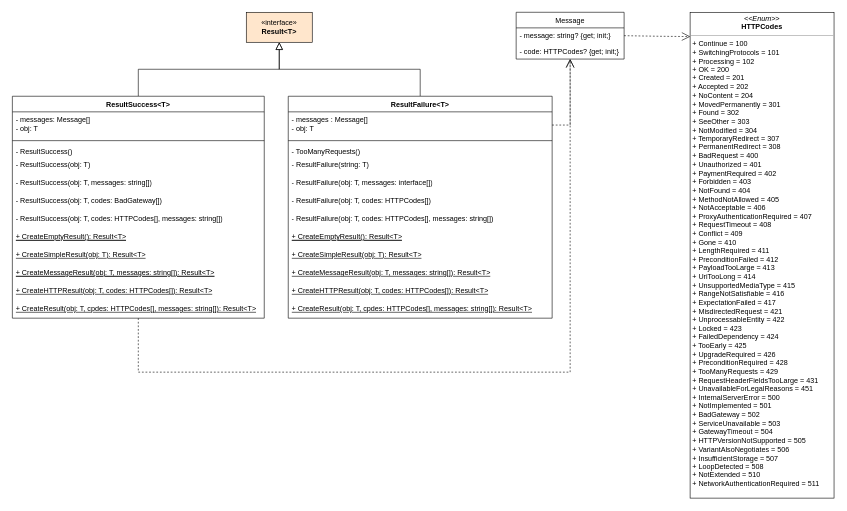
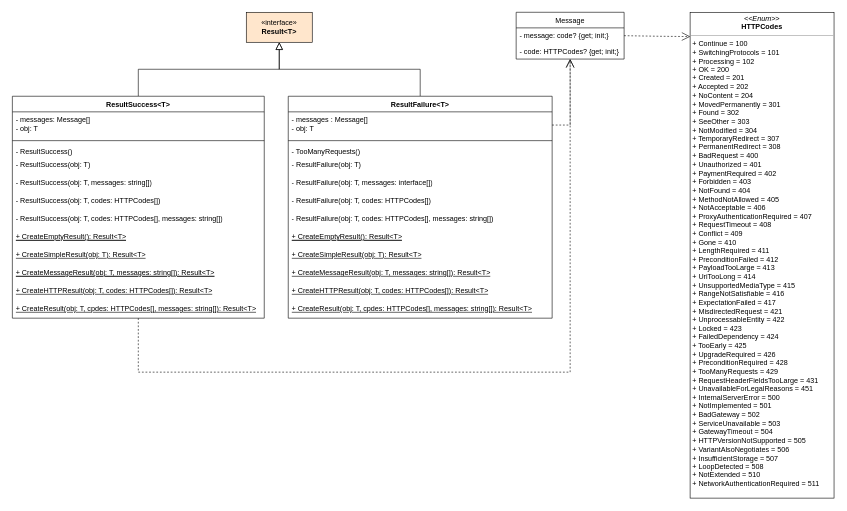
(573, 36) -> (570, 36)
(338, 165) -> (333, 165)
(97, 201) -> (95, 201)
